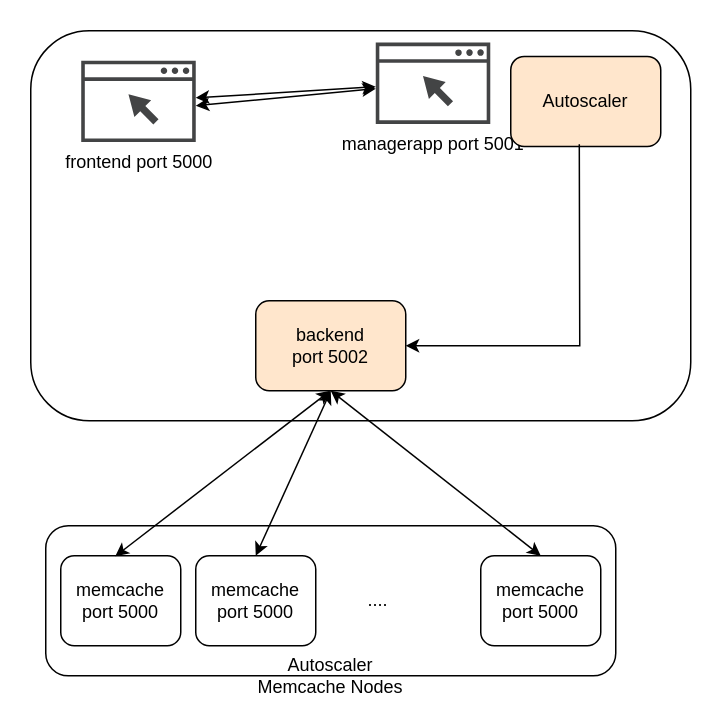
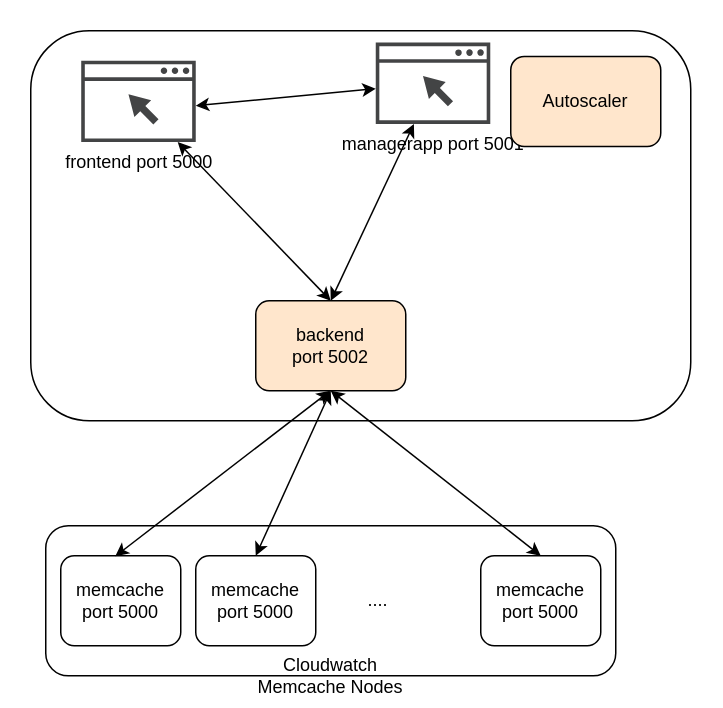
(286, 92) -> (372, 212)
none -> (255, 222)
(580, 327) -> none
(331, 601) -> (331, 601)
